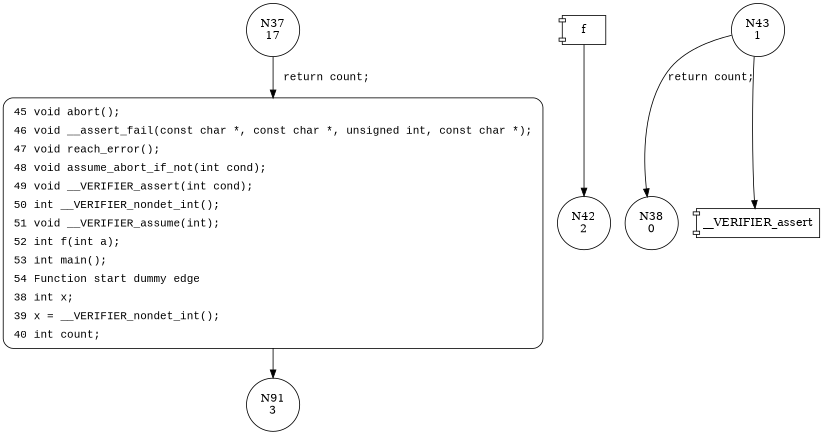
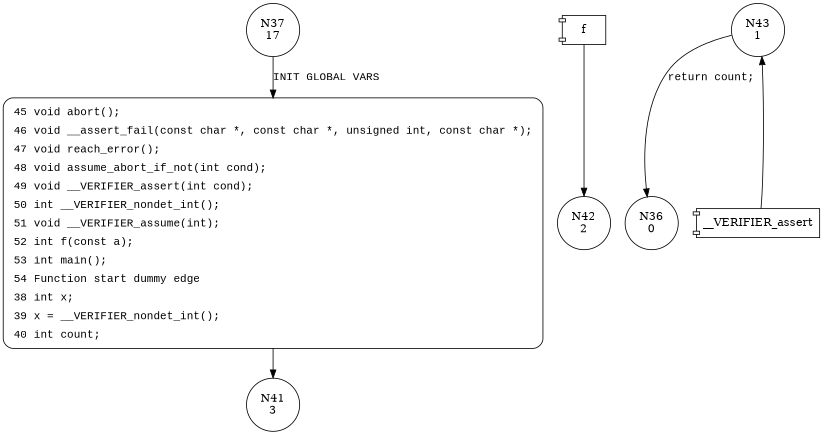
(327, 77) -> (327, 77)
(753, 129) -> (763, 137)
(652, 223) -> (652, 223)
(77, 242) -> (84, 242)
(273, 405) -> (273, 405)
